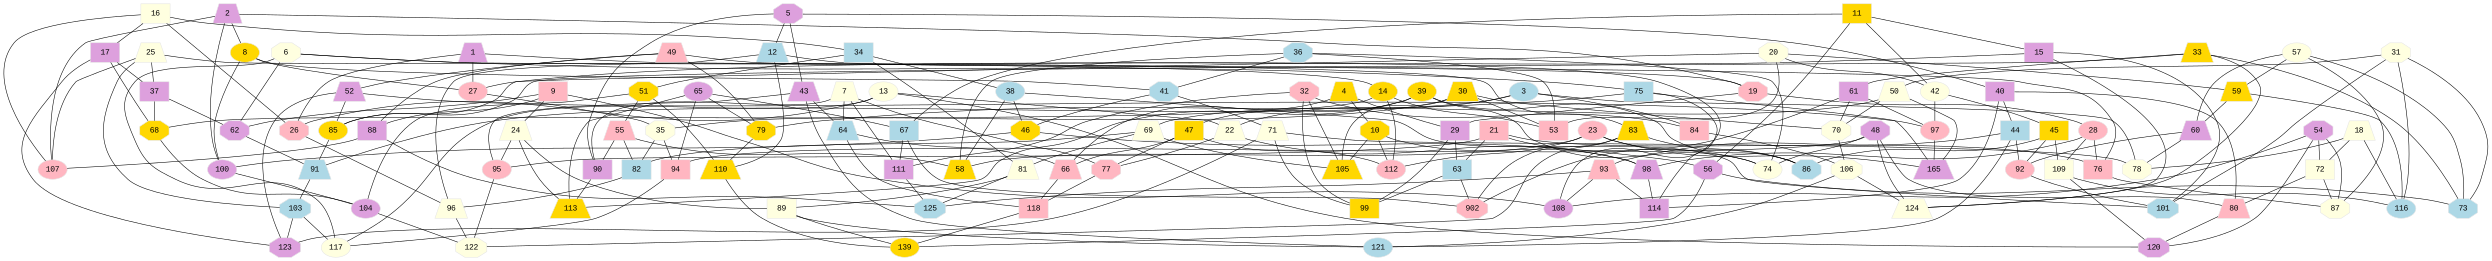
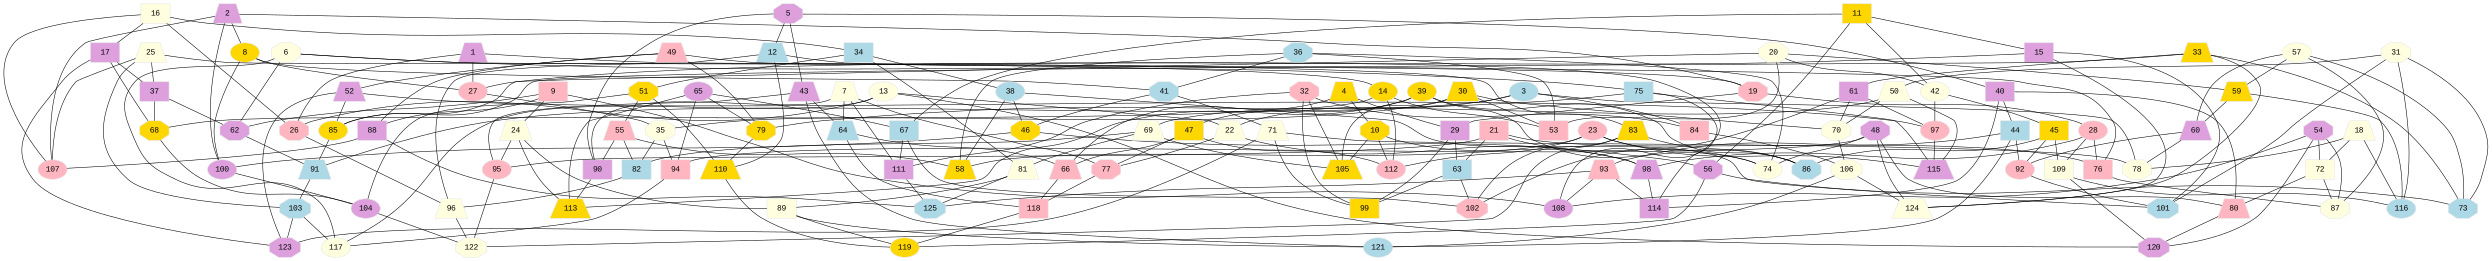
(1934, 170) -> (1934, 170)
(1472, 209) -> (1472, 209)
(905, 248) -> (905, 248)
